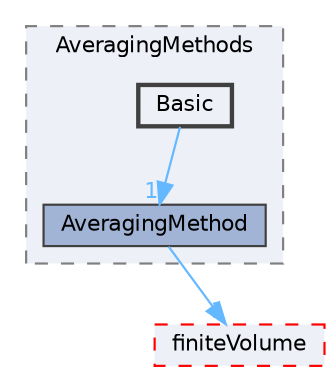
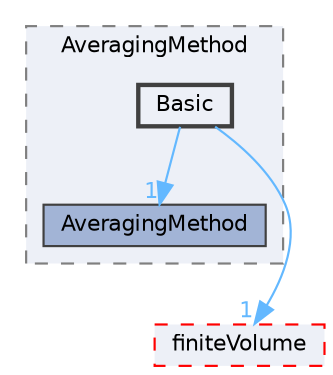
(155, 47) -> (155, 47)
(192, 278) -> (269, 177)
